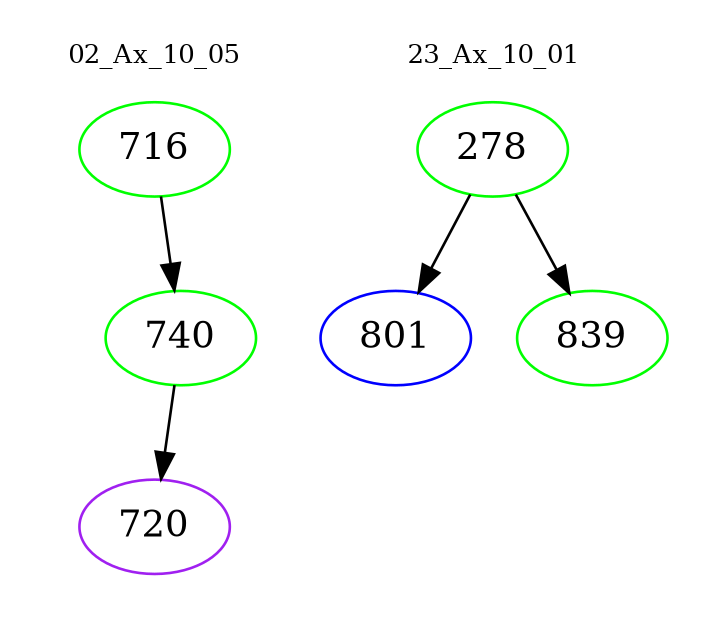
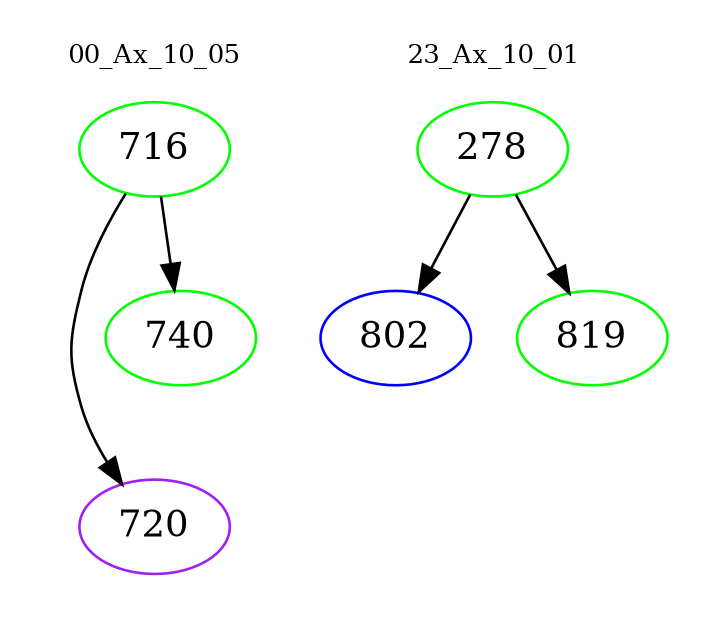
(155, 56) -> (155, 56)
(396, 338) -> (396, 338)
(592, 338) -> (592, 338)
(170, 419) -> (74, 326)
